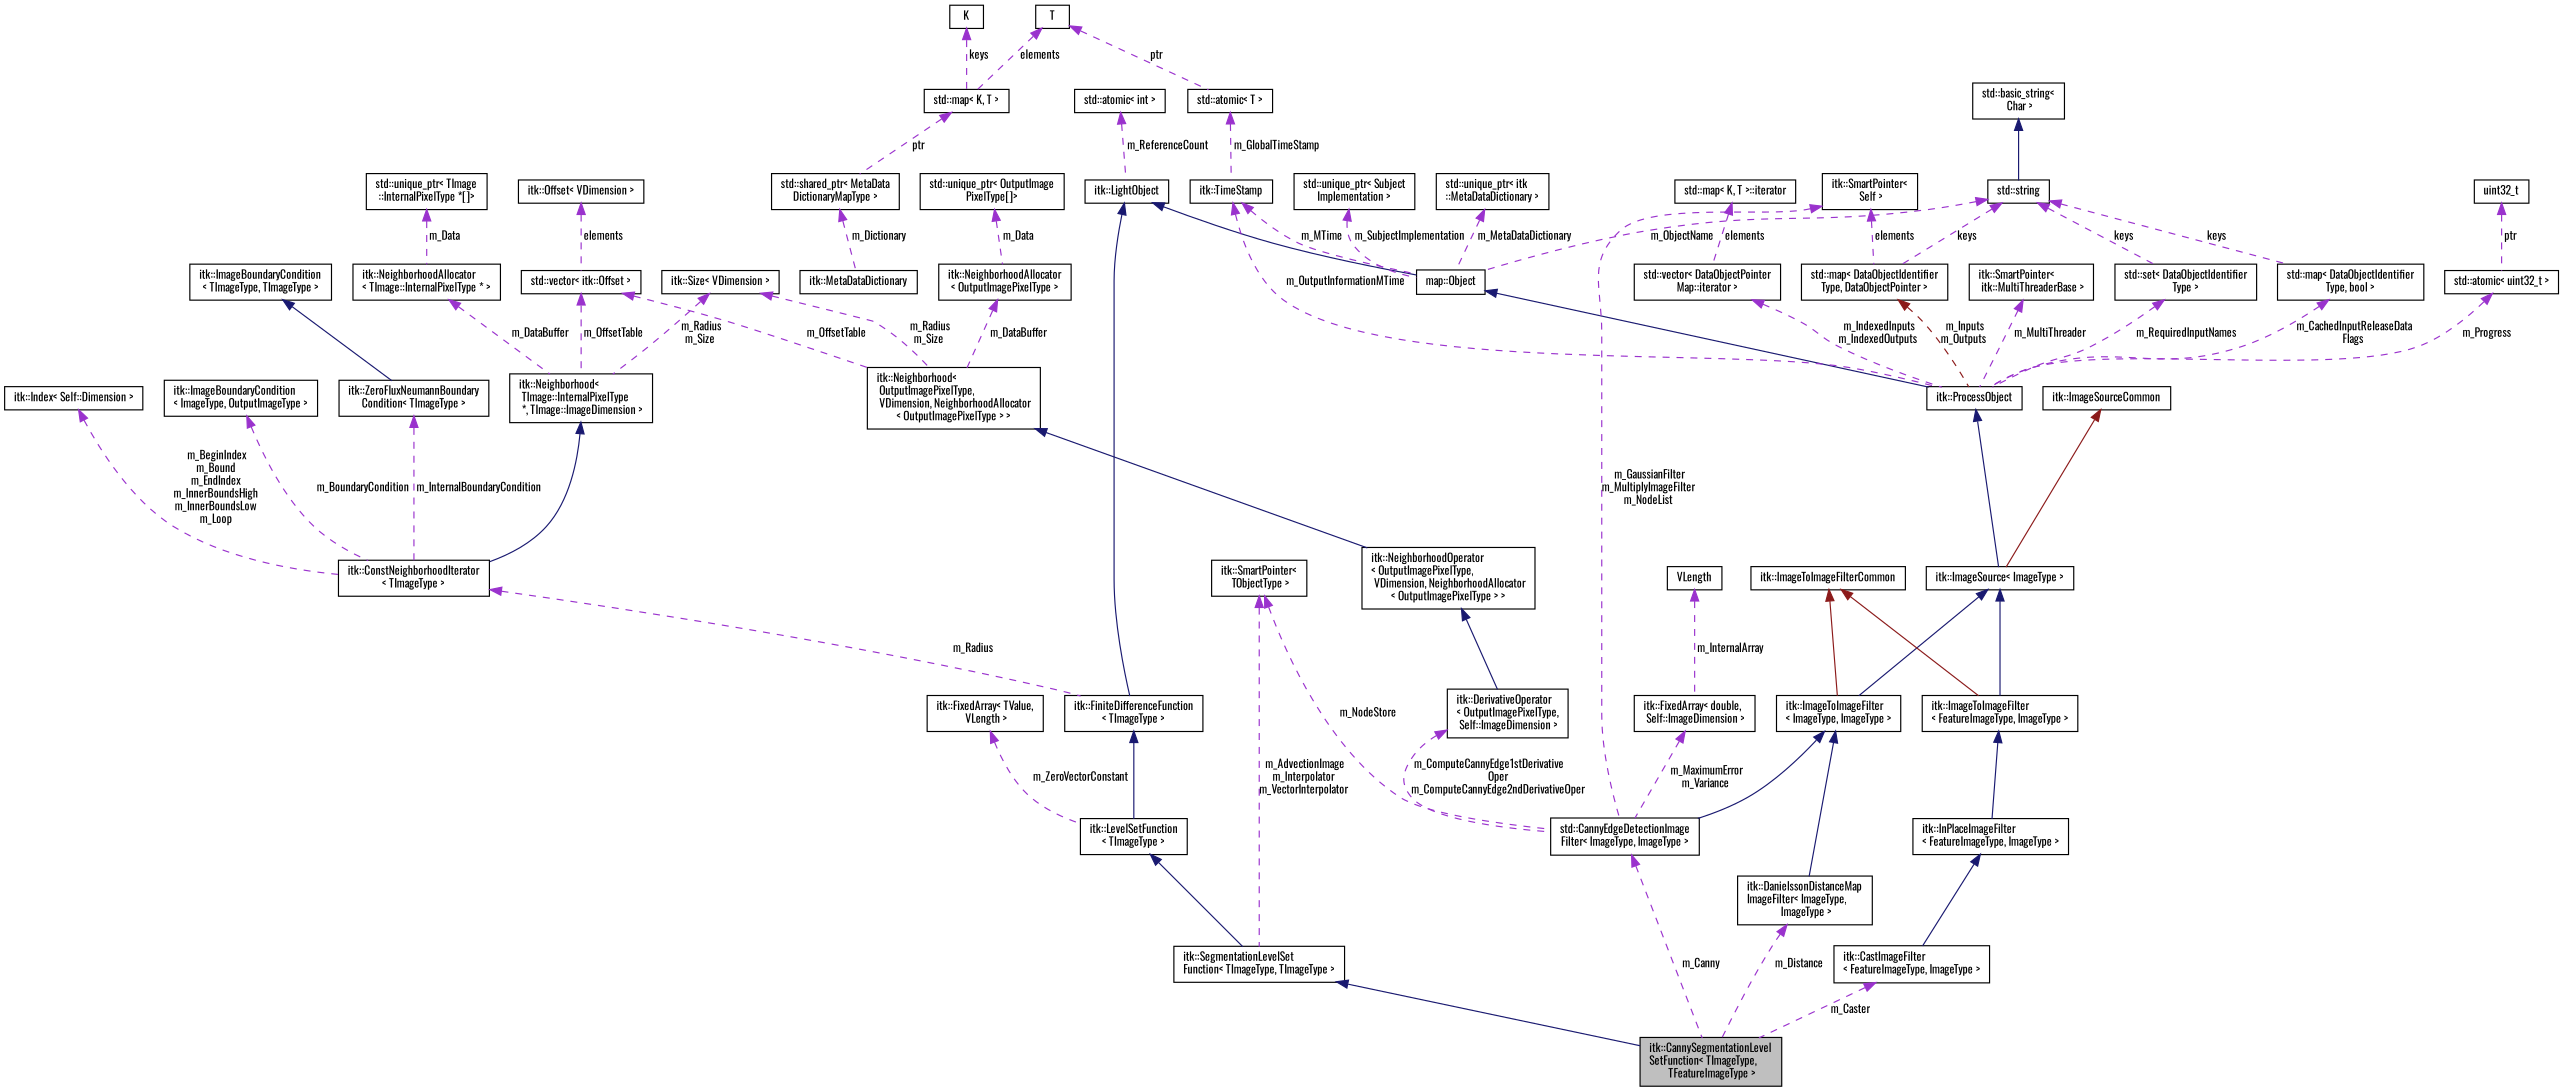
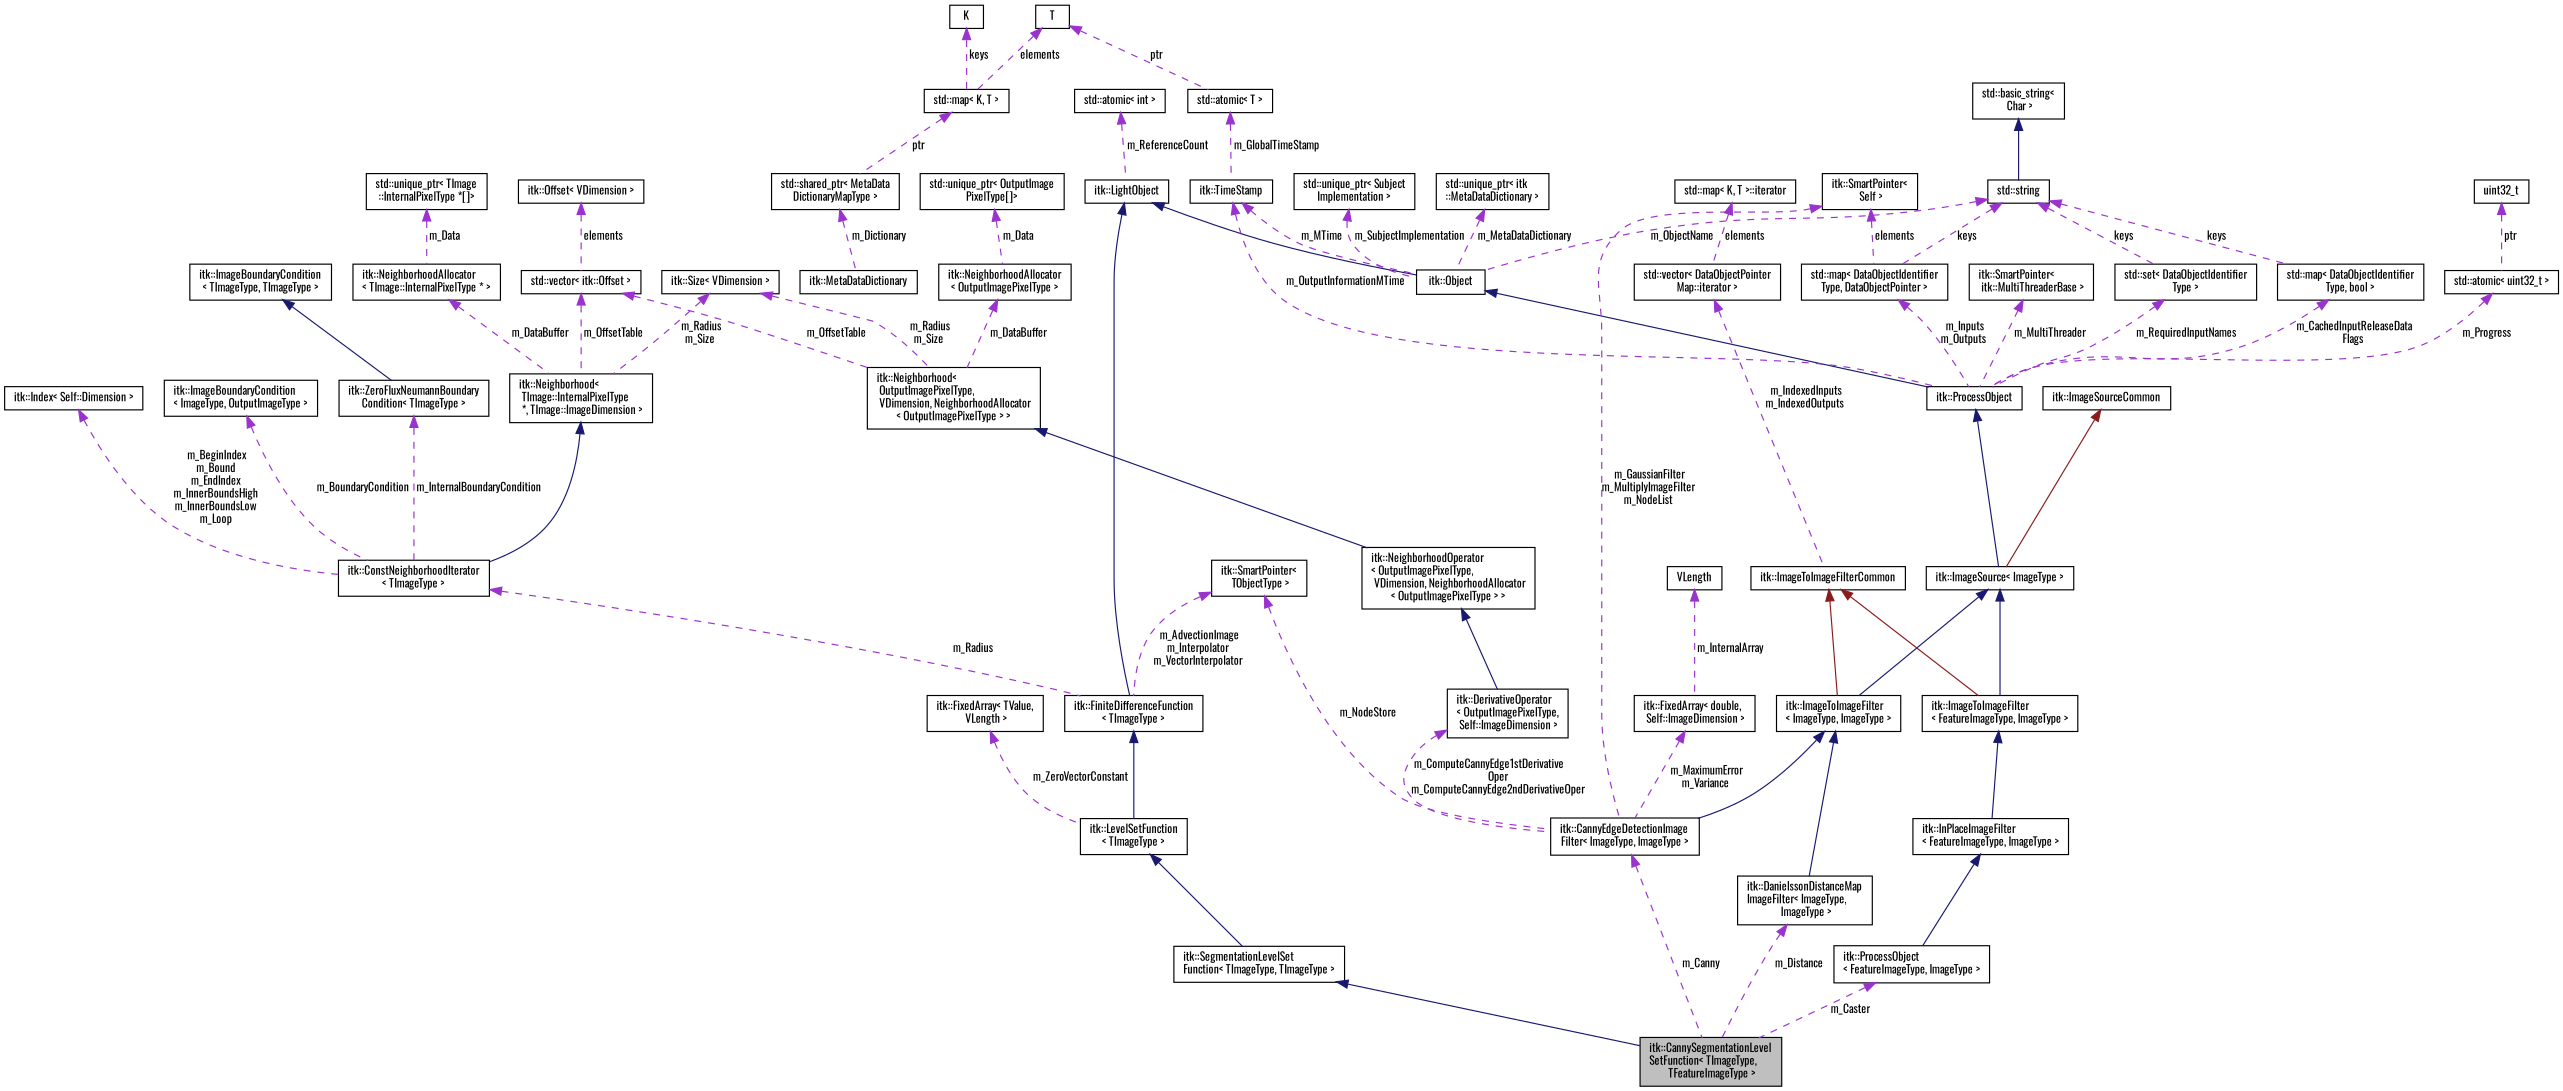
(1451, 282) -> (1451, 282)
(1941, 345) -> (1941, 345)
(1849, 352) -> (1771, 439)
(1259, 777) -> (1150, 635)
(1625, 837) -> (1625, 837)
(1912, 964) -> (1912, 964)
